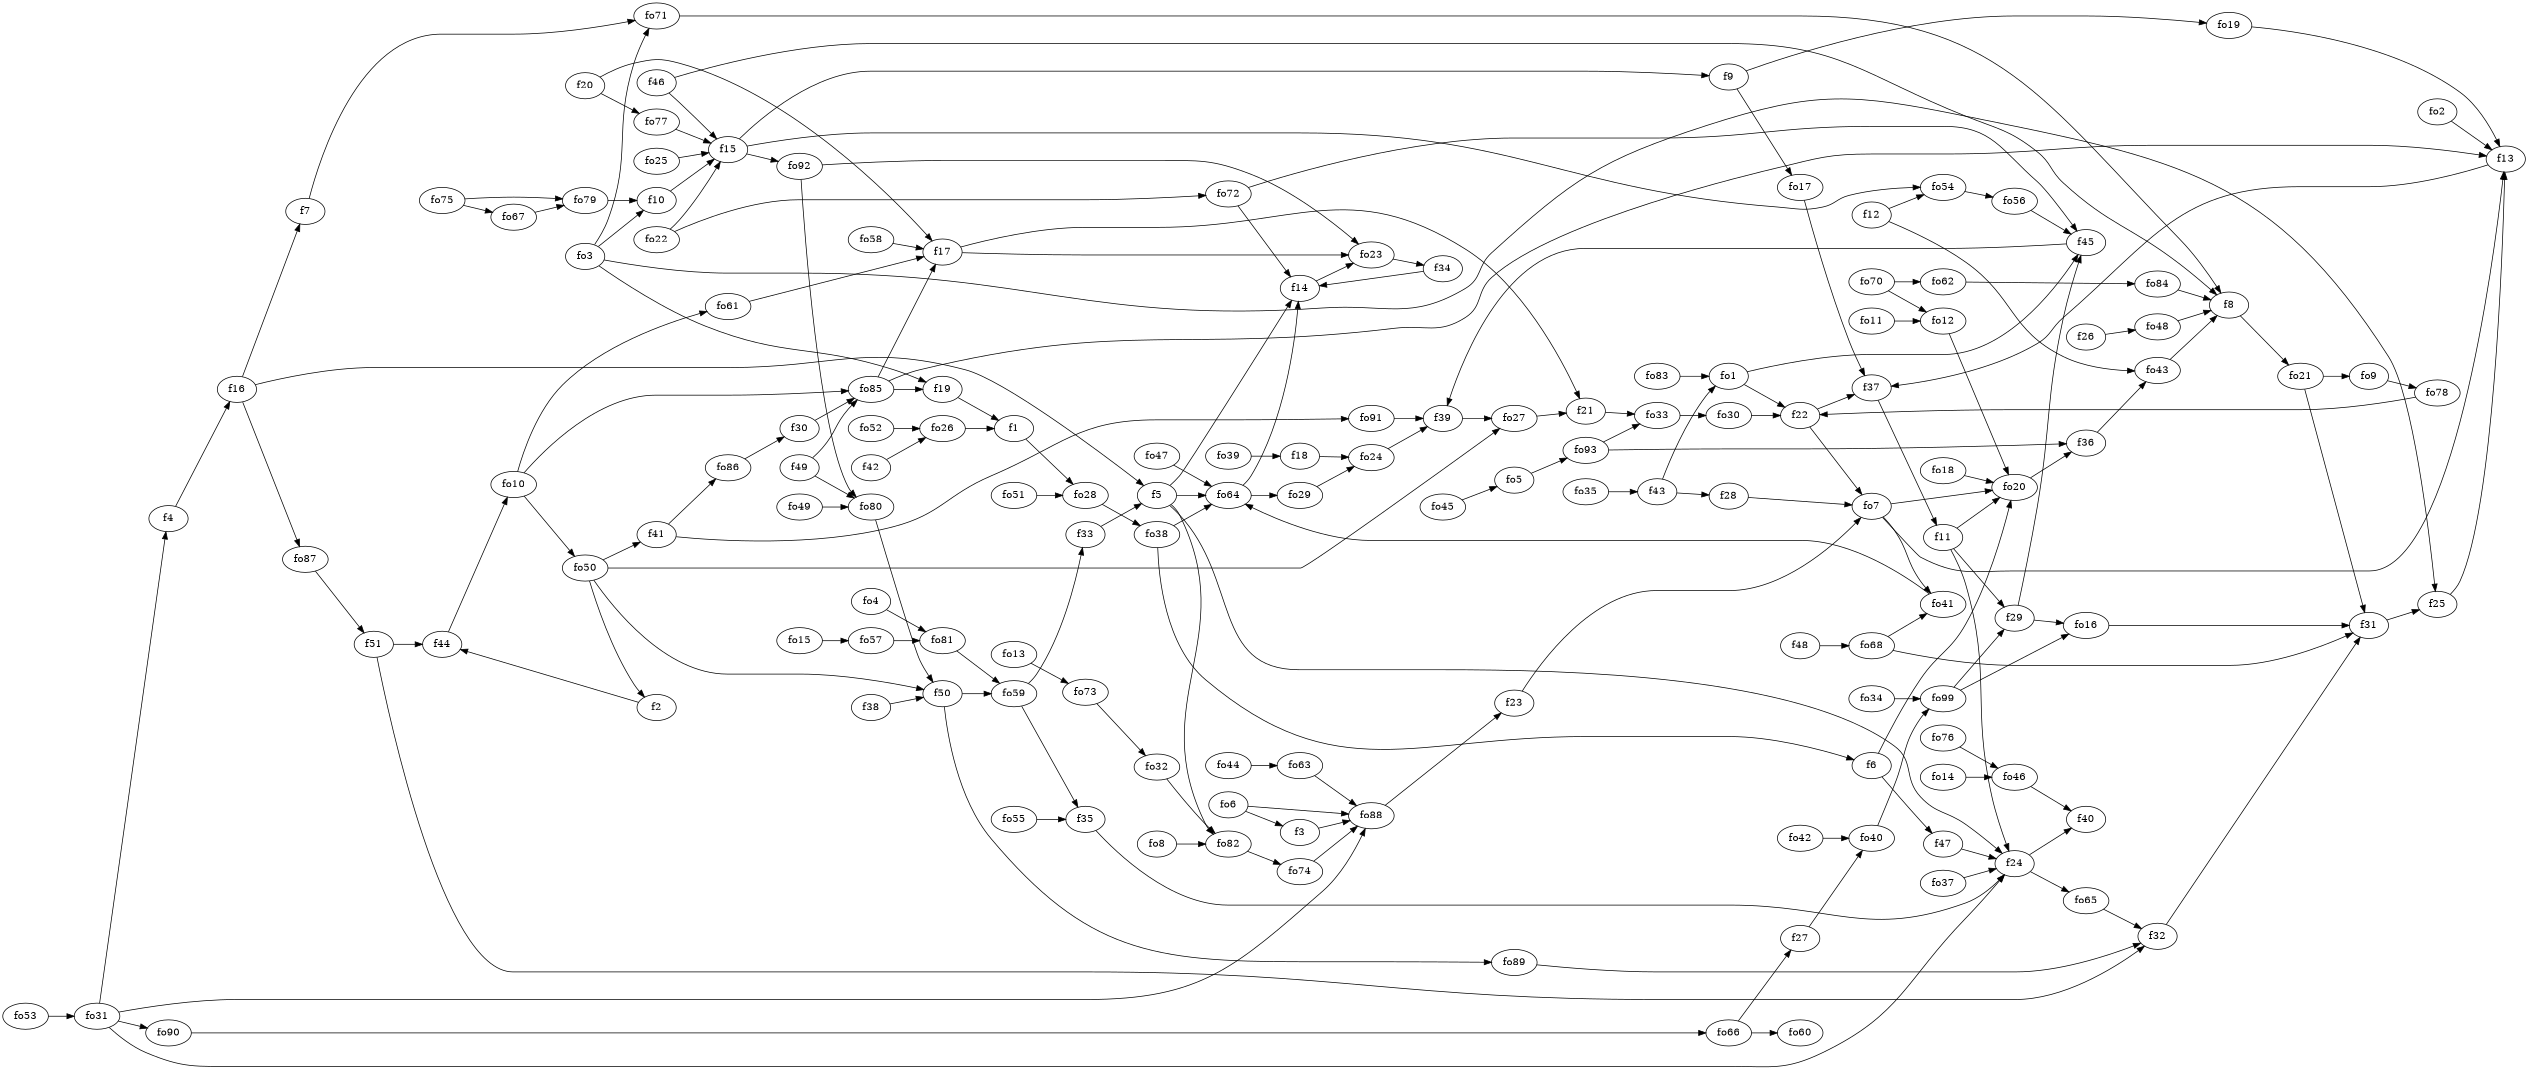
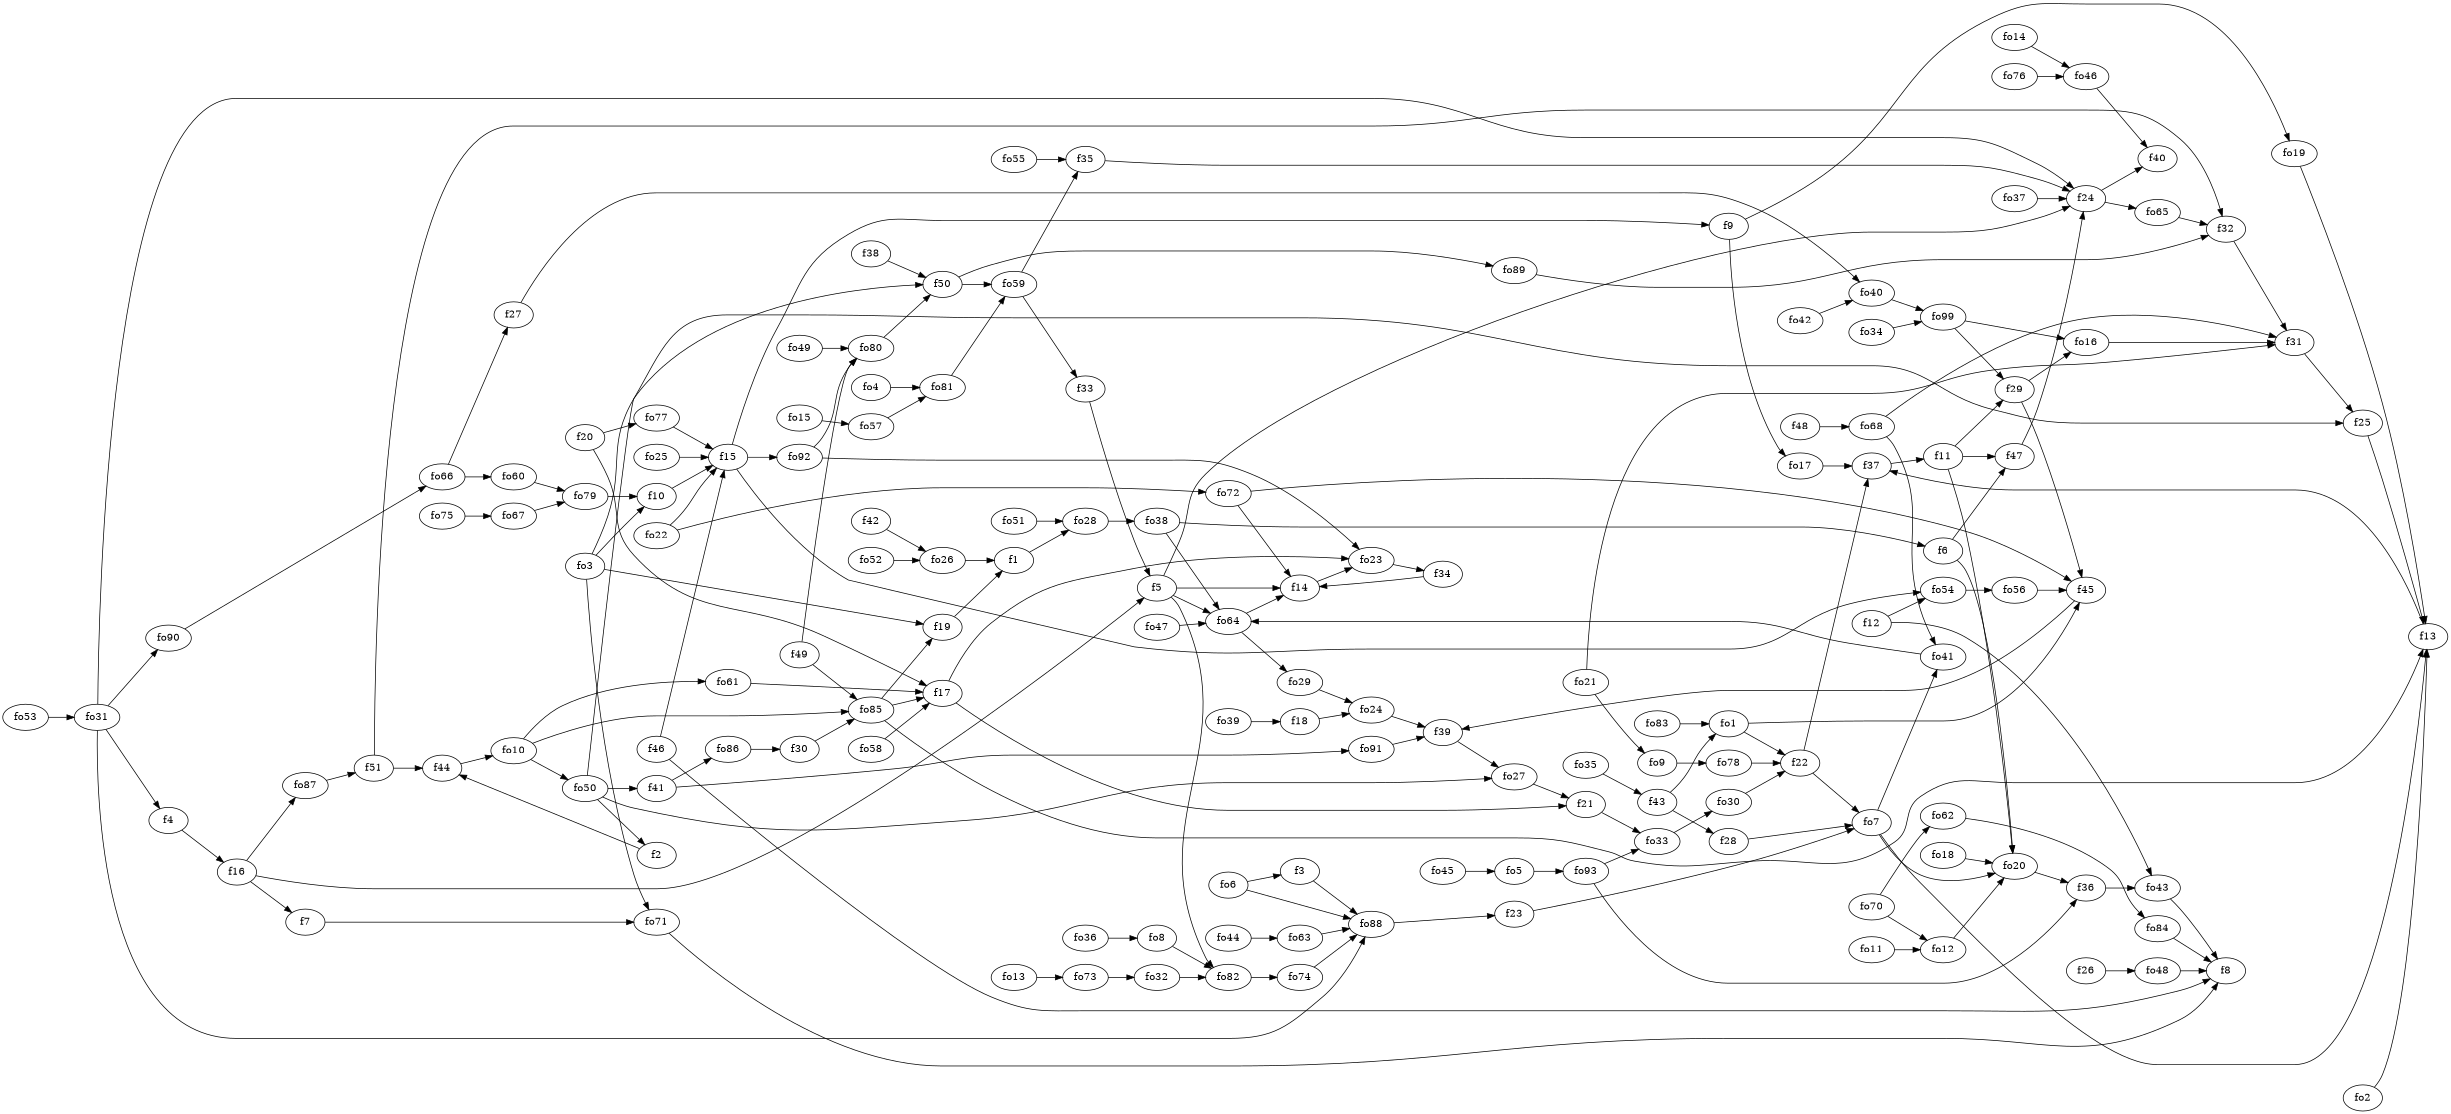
(510, 197) -> (546, 486)
(2262, 338) -> none
(1981, 696) -> (1975, 457)
none -> (1085, 938)
